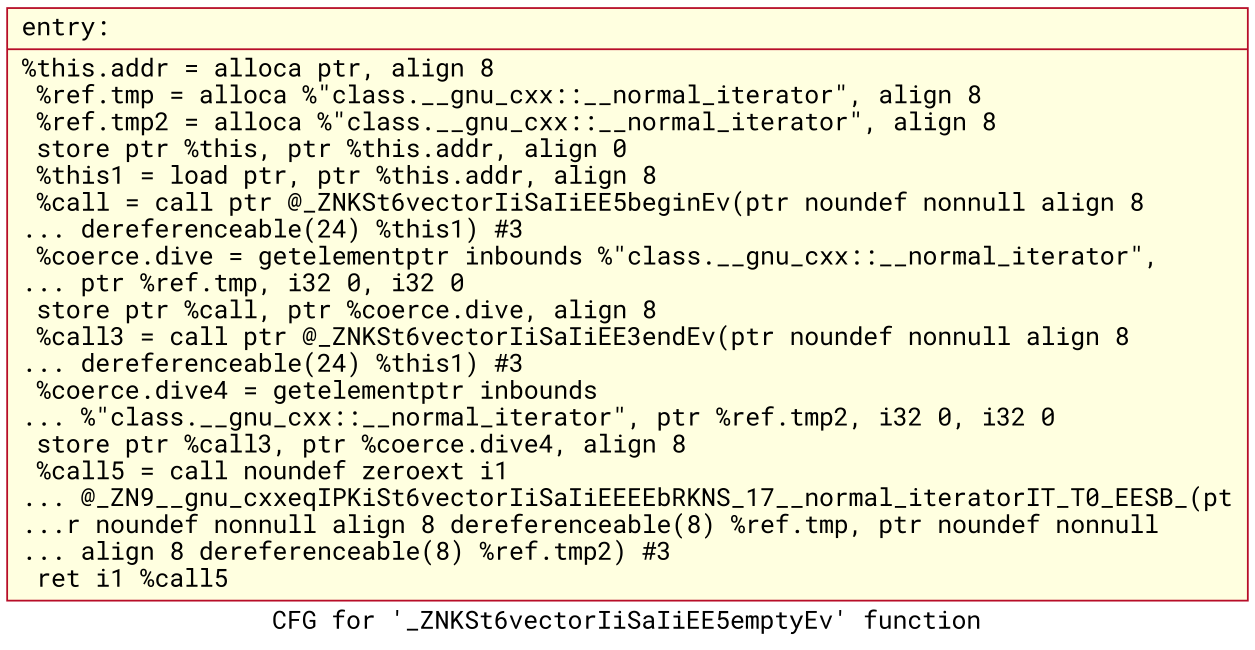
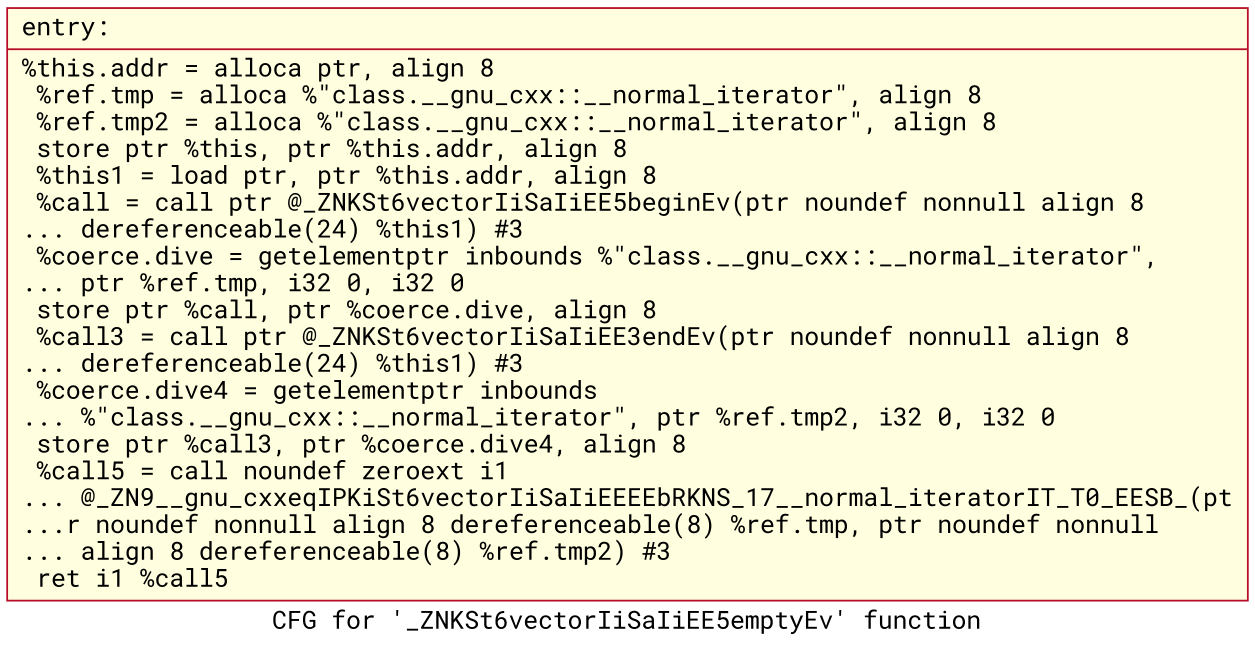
(325, 149) -> (325, 149)
